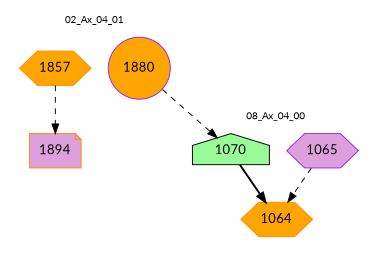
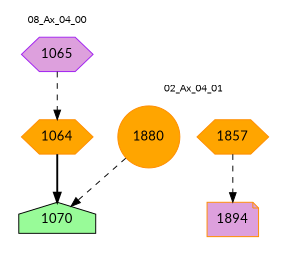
(139, 68) -> (149, 137)
(250, 180) -> (57, 173)
